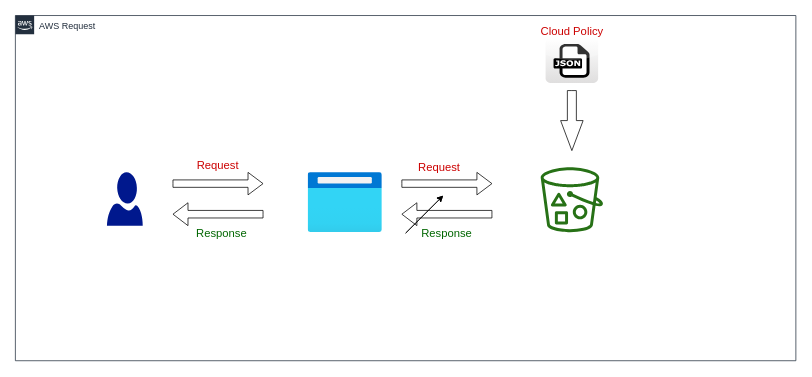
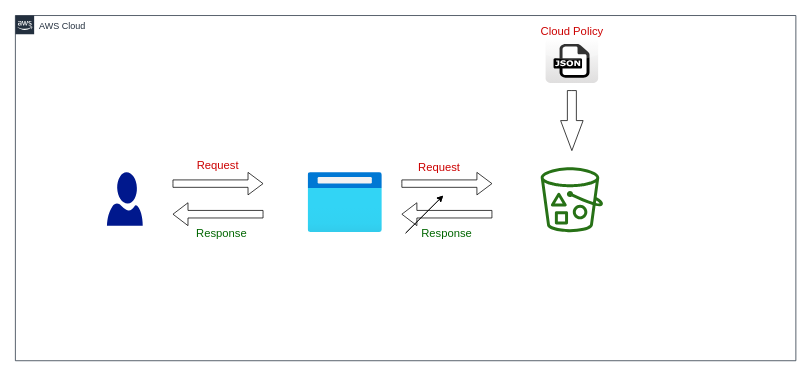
(66, 26) -> (60, 26)
